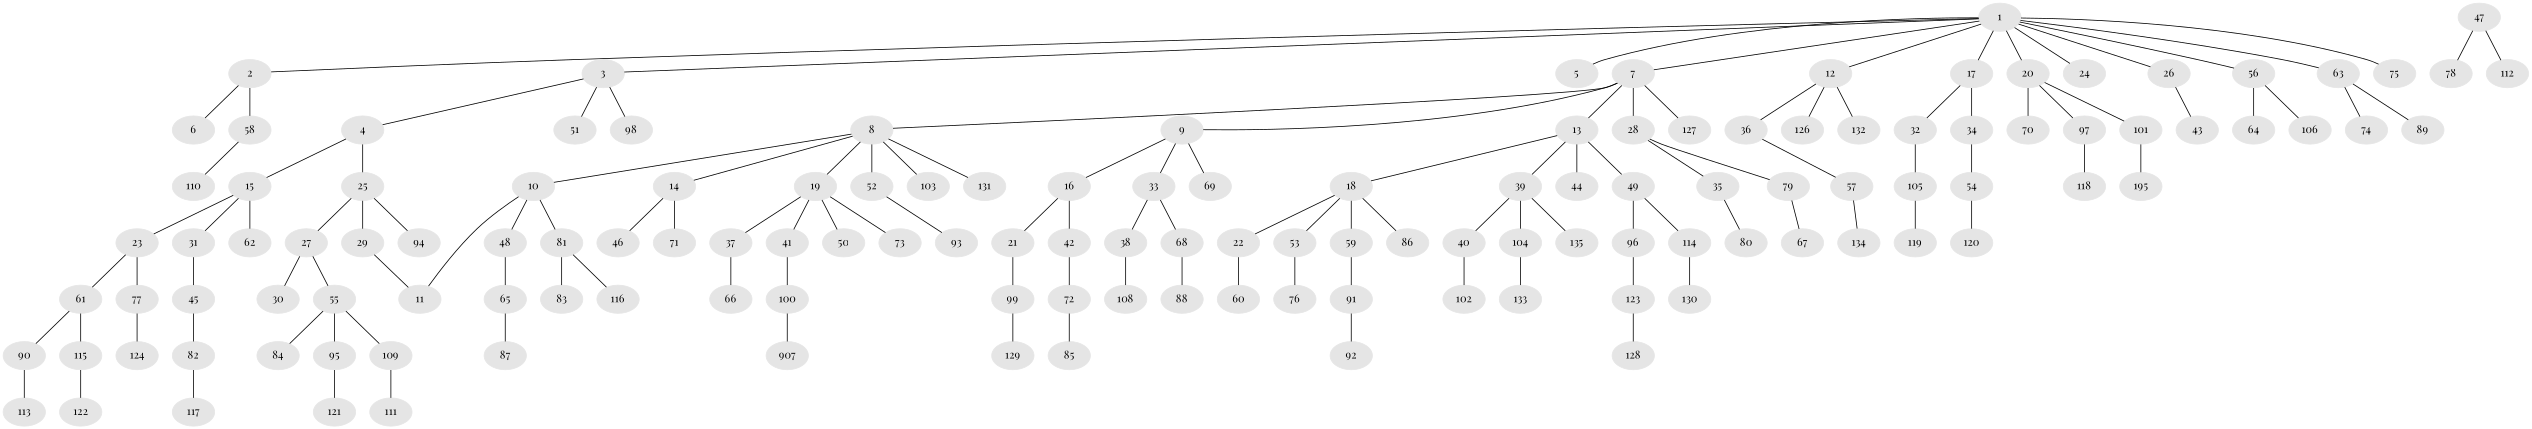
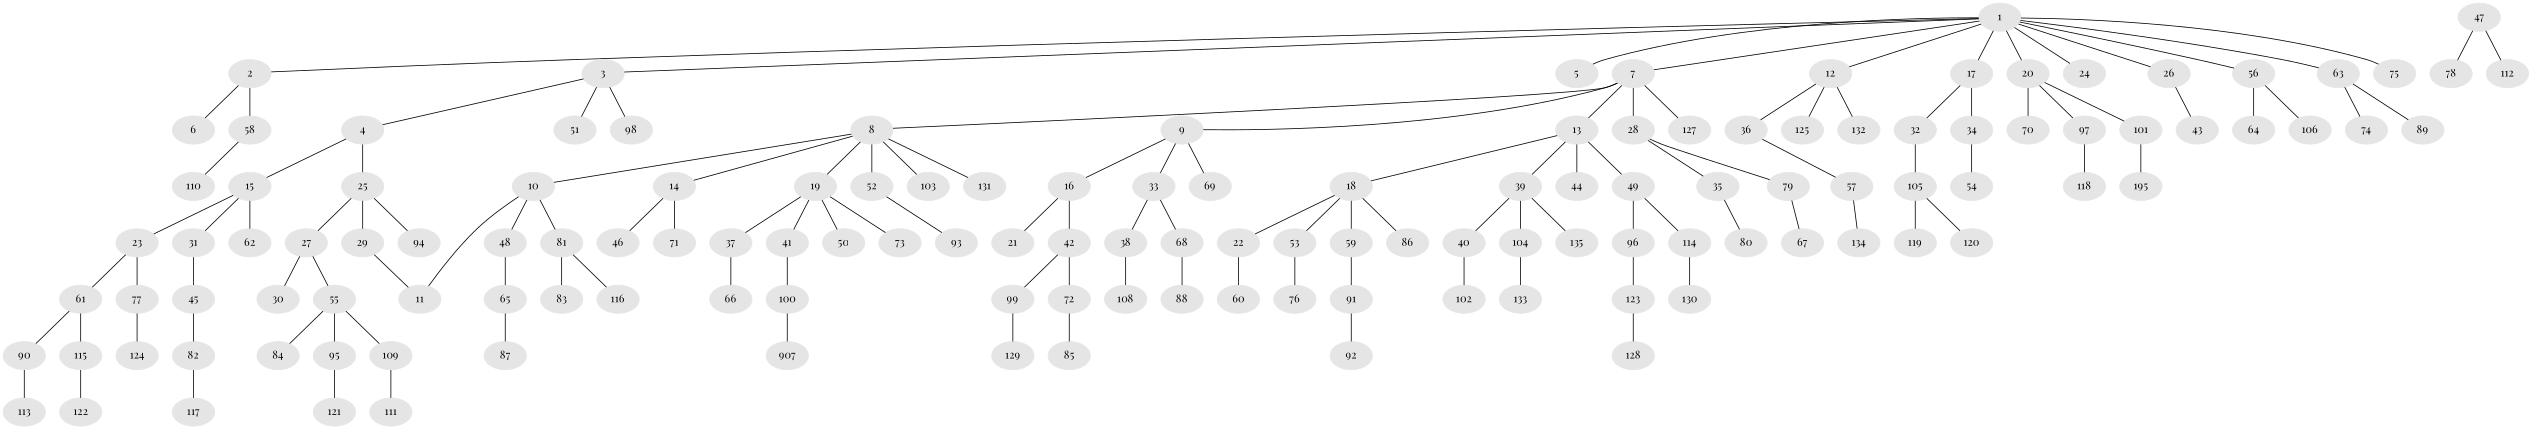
(1802, 130) -> (1802, 130)
(1972, 215) -> (1943, 215)
(1013, 271) -> (1041, 271)
